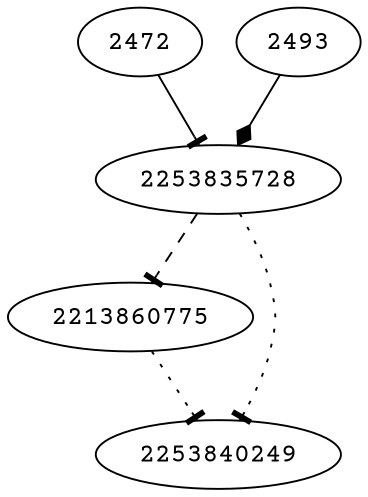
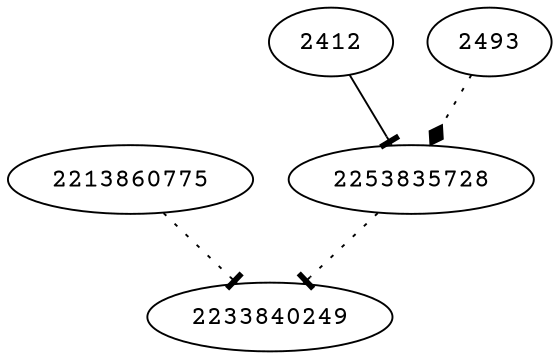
(140, 42) -> (331, 42)
(265, 100) -> (457, 100)
(177, 244) -> none
(218, 455) -> (270, 317)
